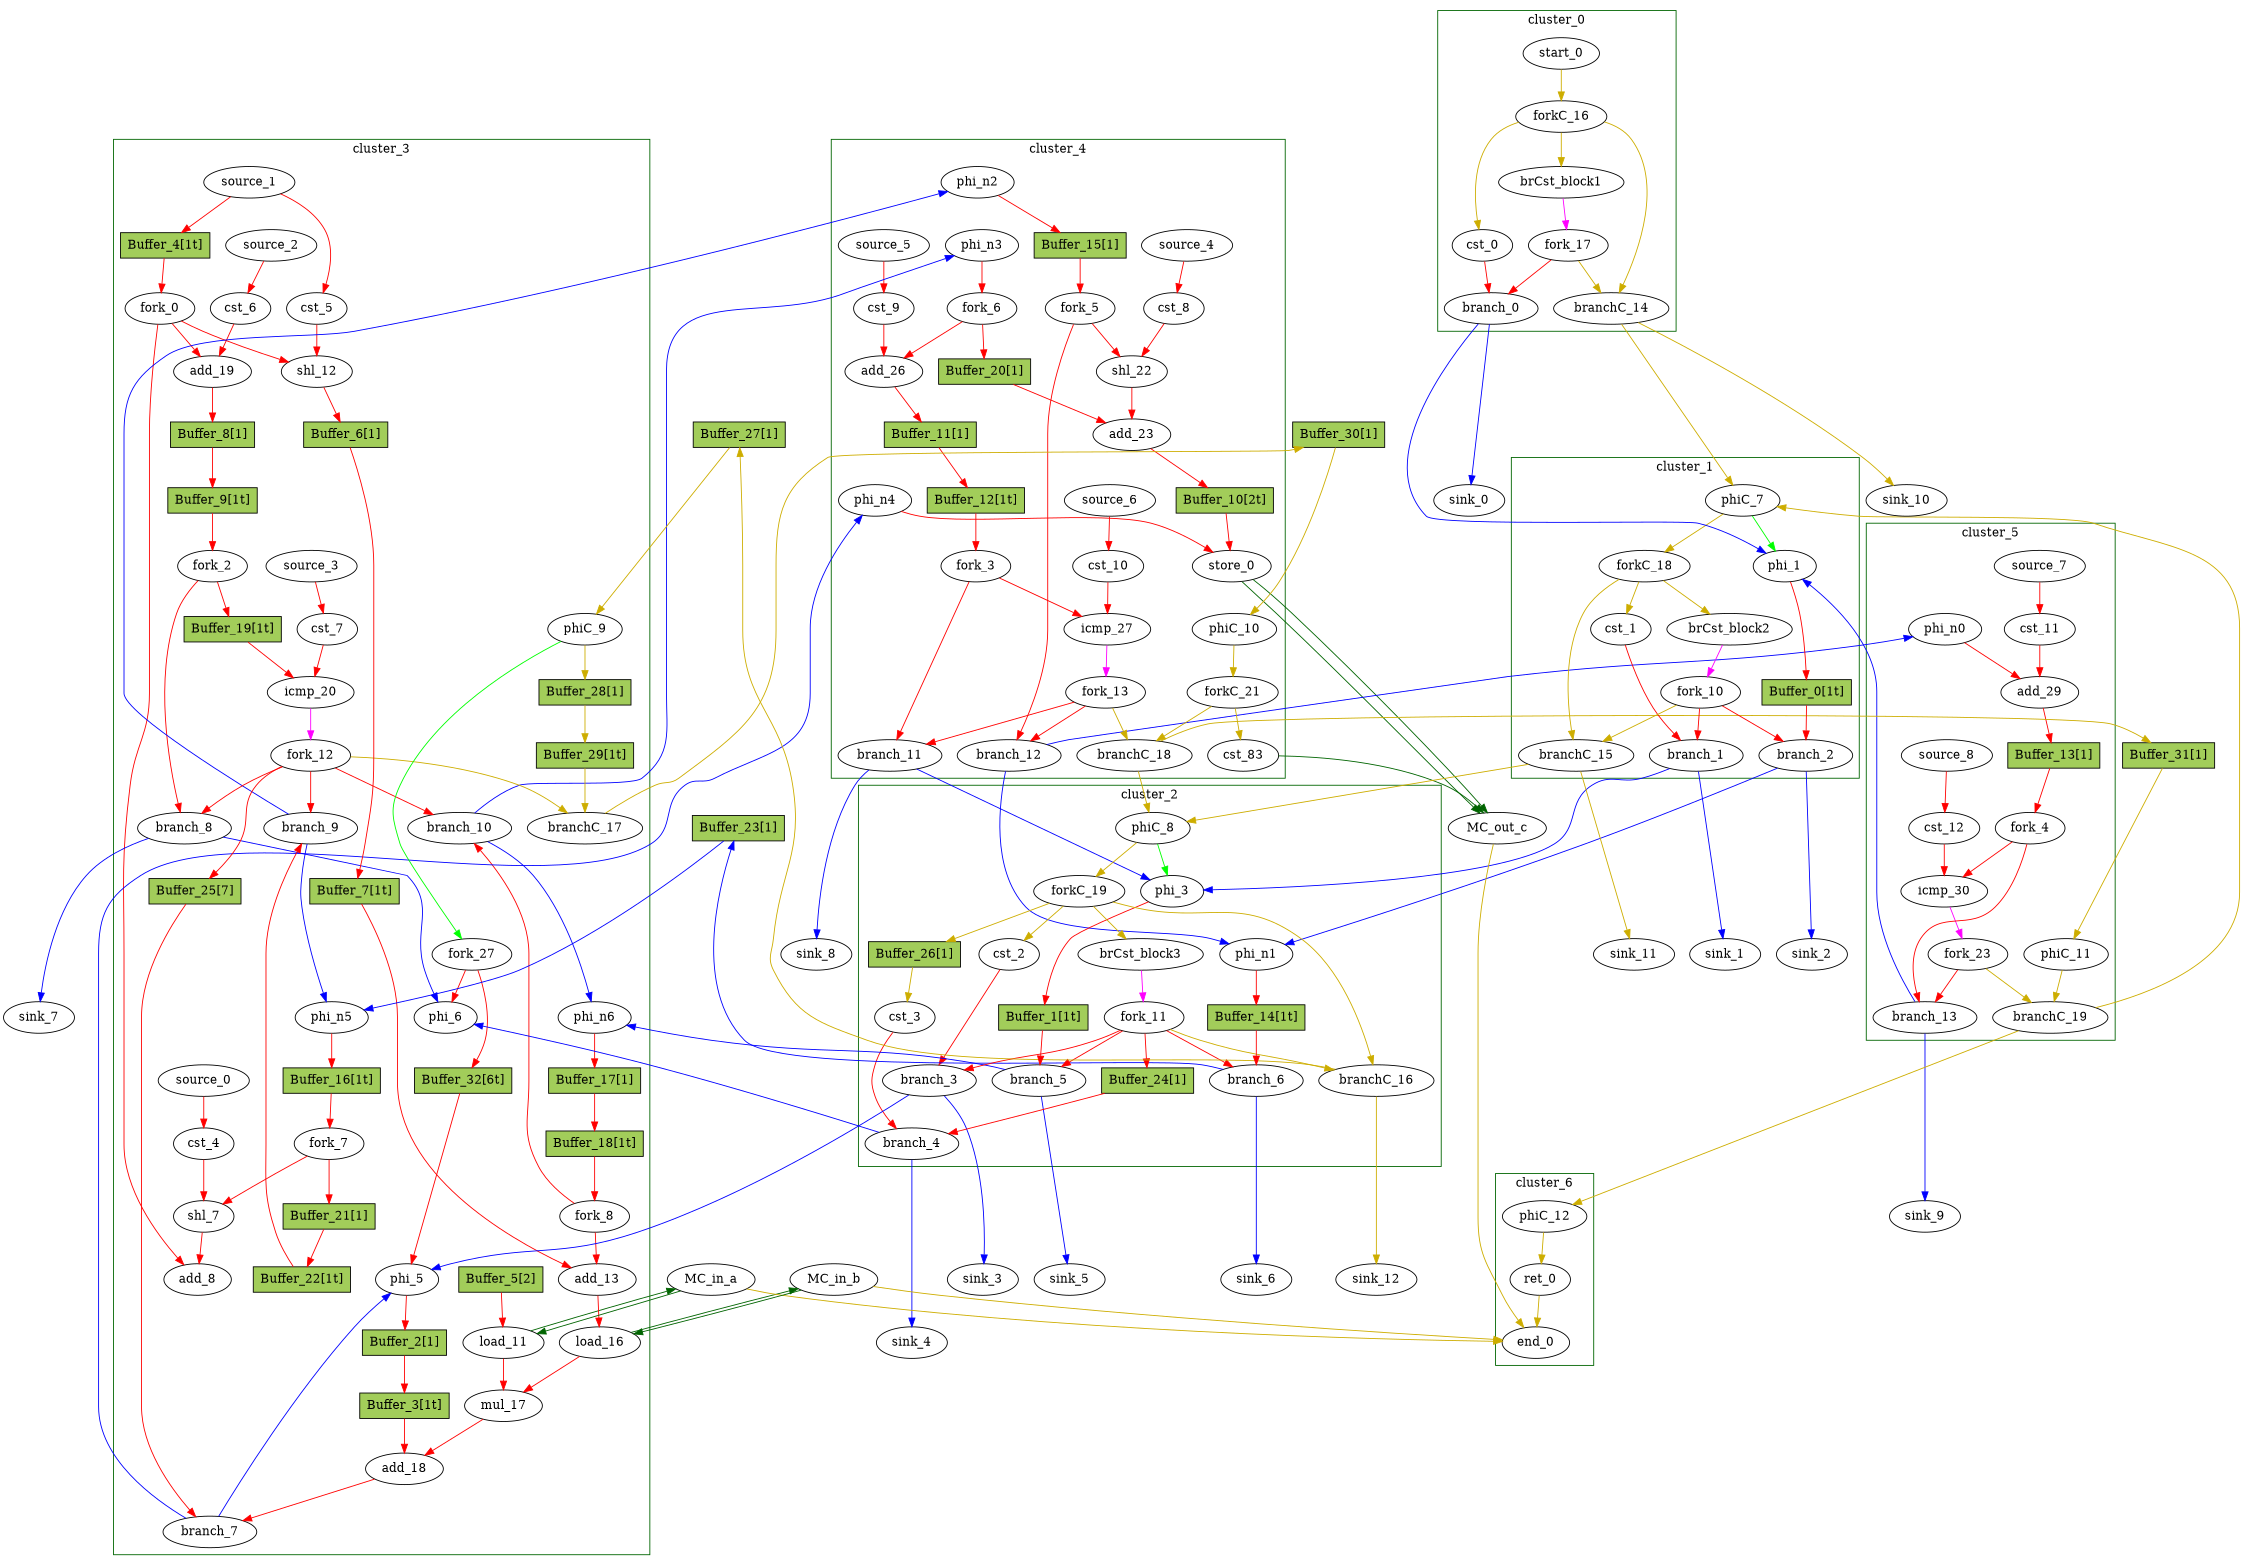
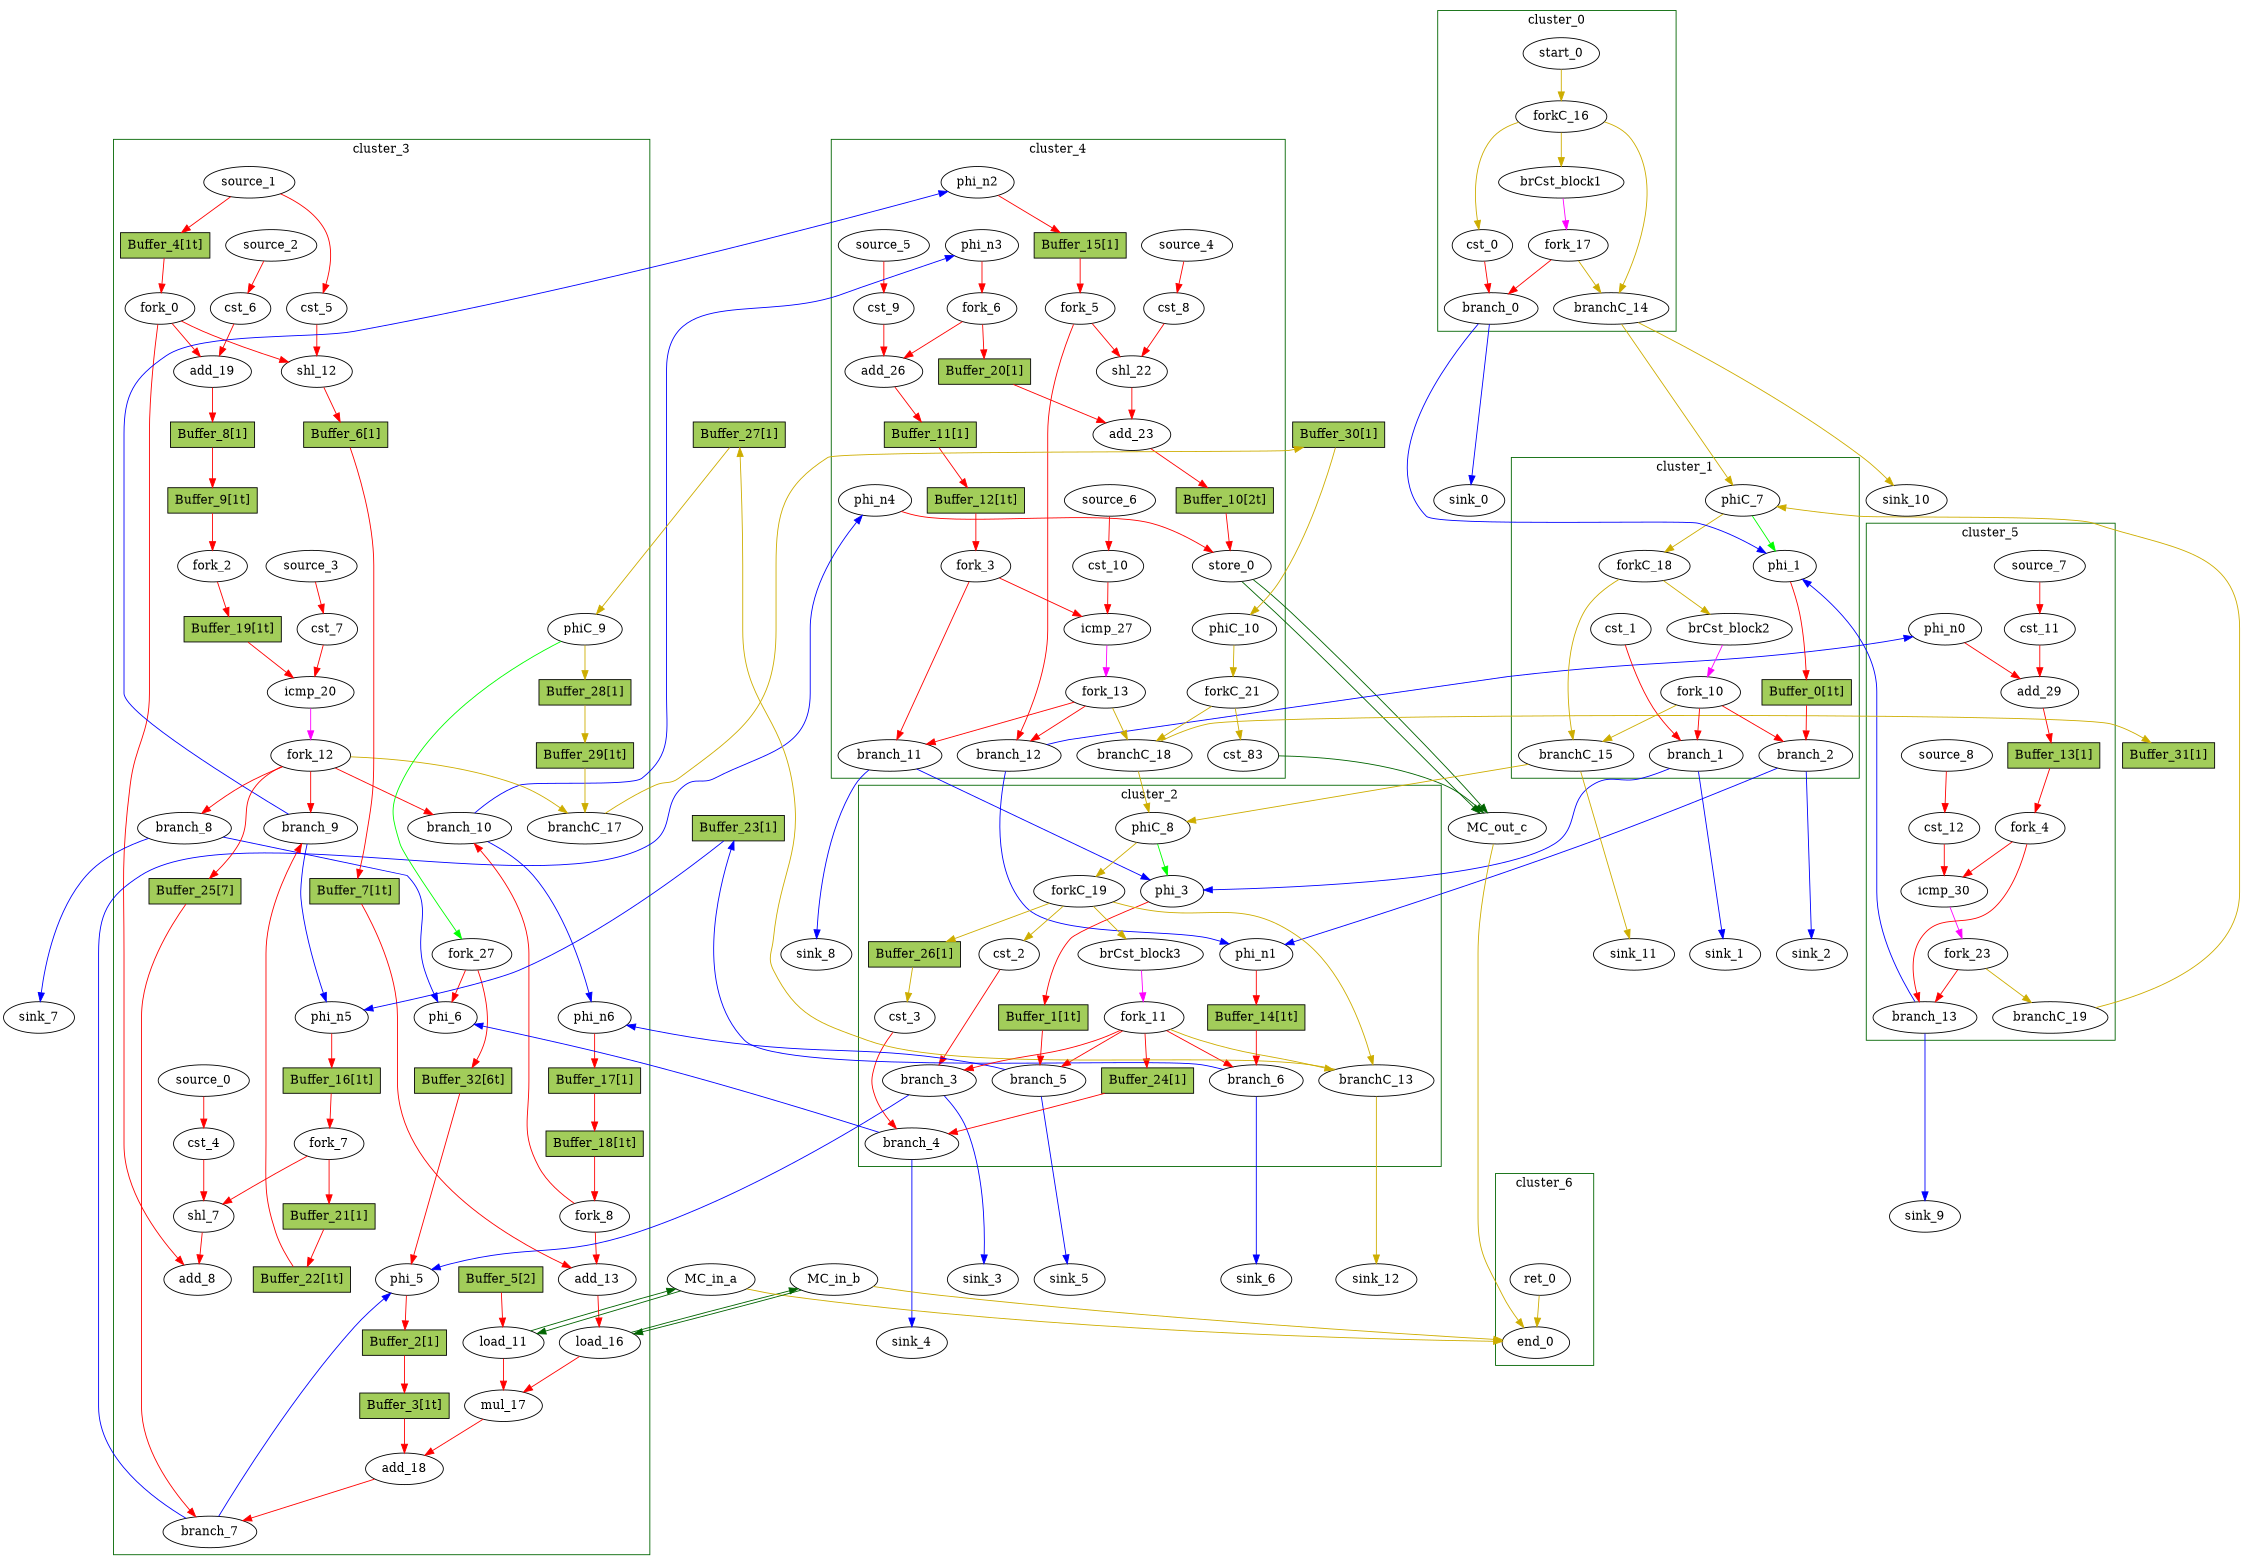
(1634, 594) -> none
(165, 689) -> none
(2066, 954) -> none
(1376, 1081) -> (1376, 1081)
(1545, 1216) -> none
